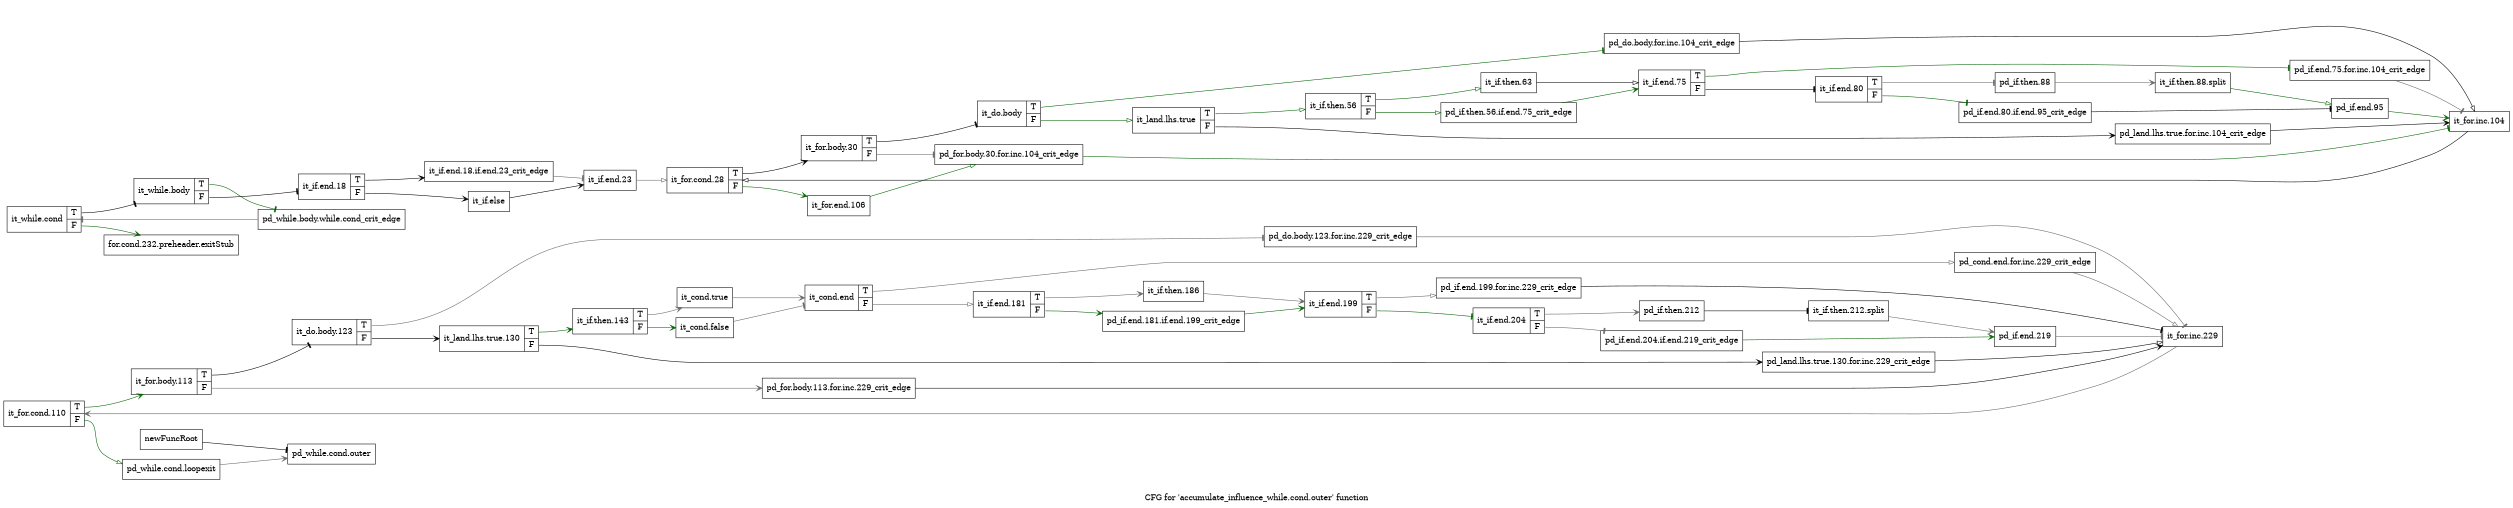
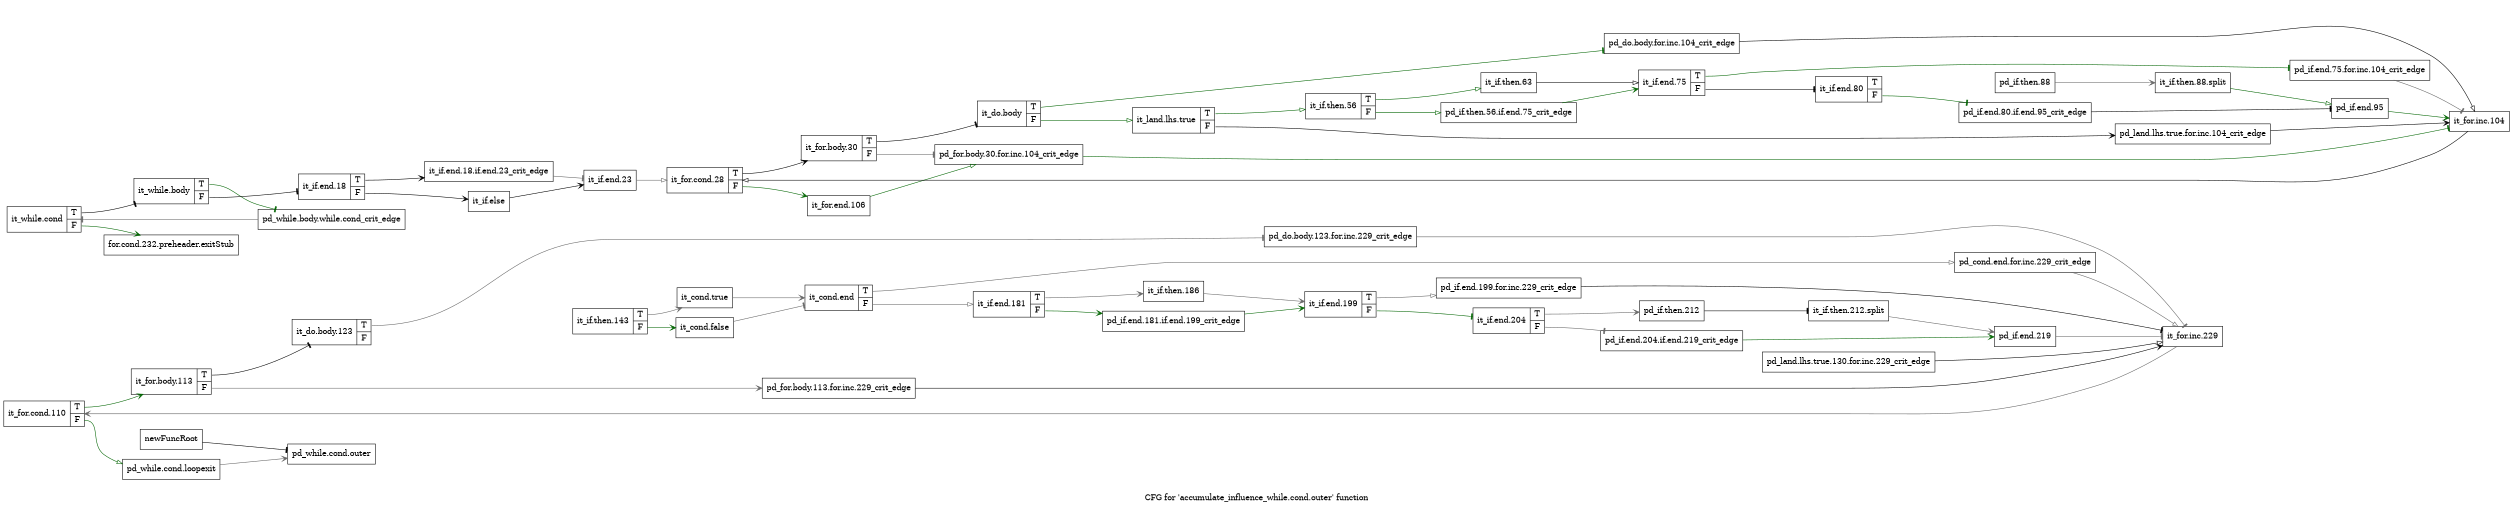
(1937, 83) -> none
(489, 339) -> none
